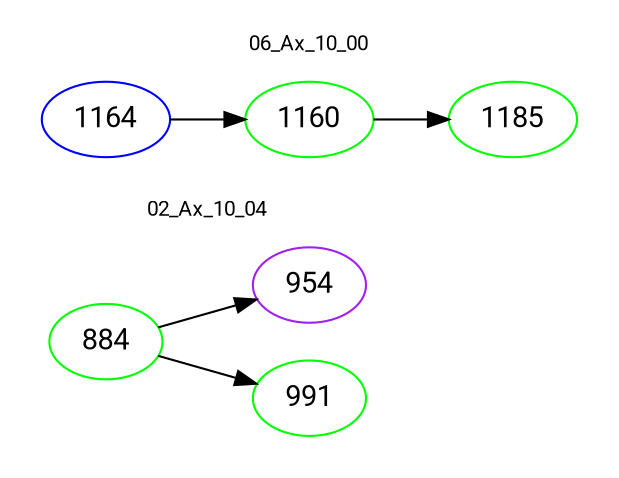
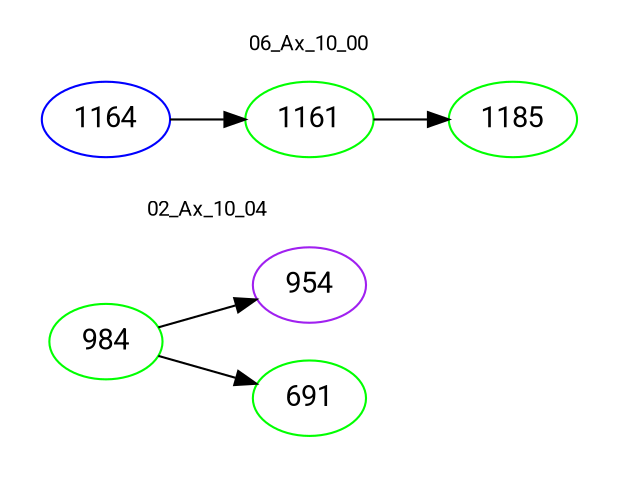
(309, 119) -> (309, 119)
(106, 342) -> (106, 342)
(309, 398) -> (309, 398)
